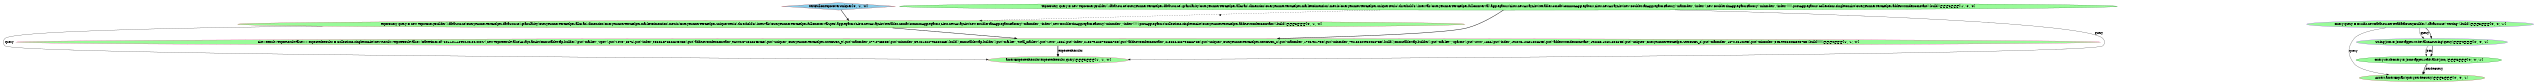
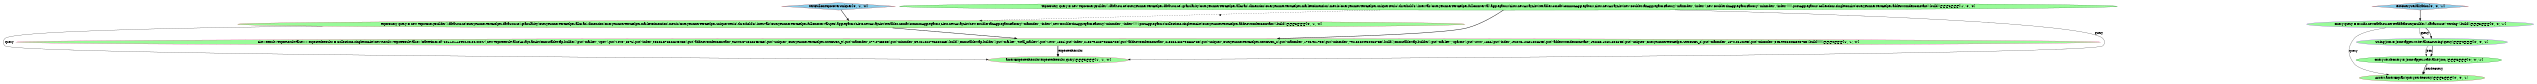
none -> (2420, 6)
